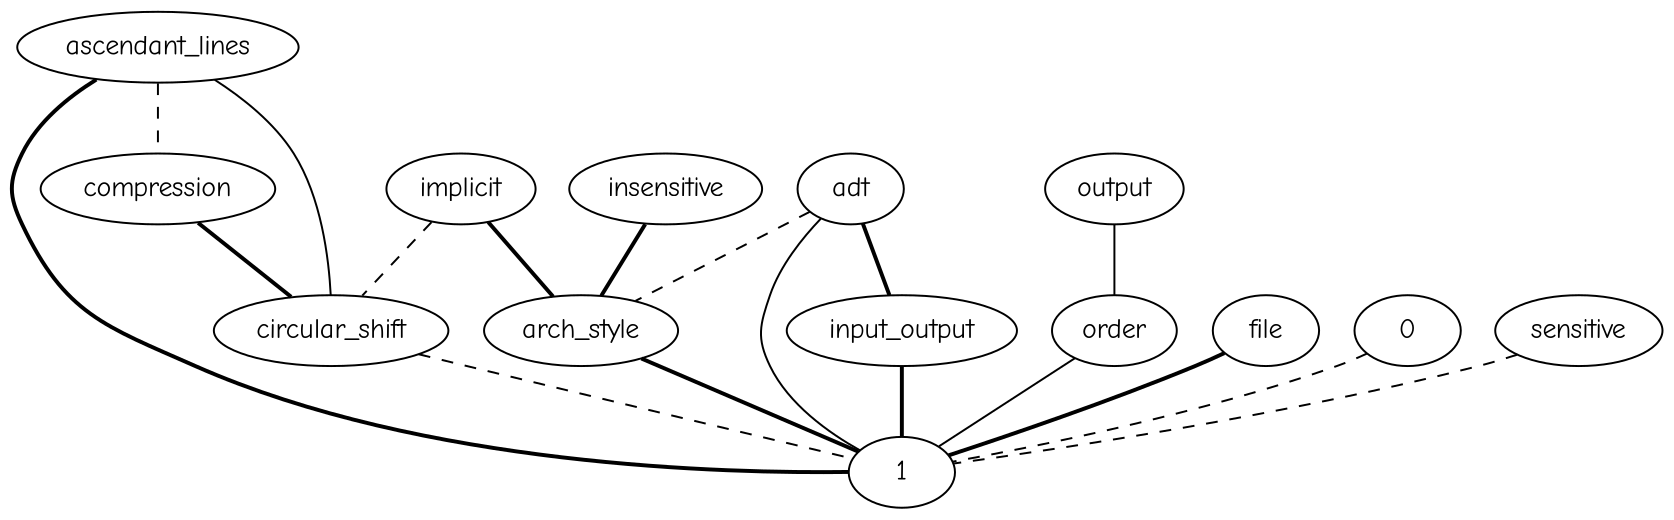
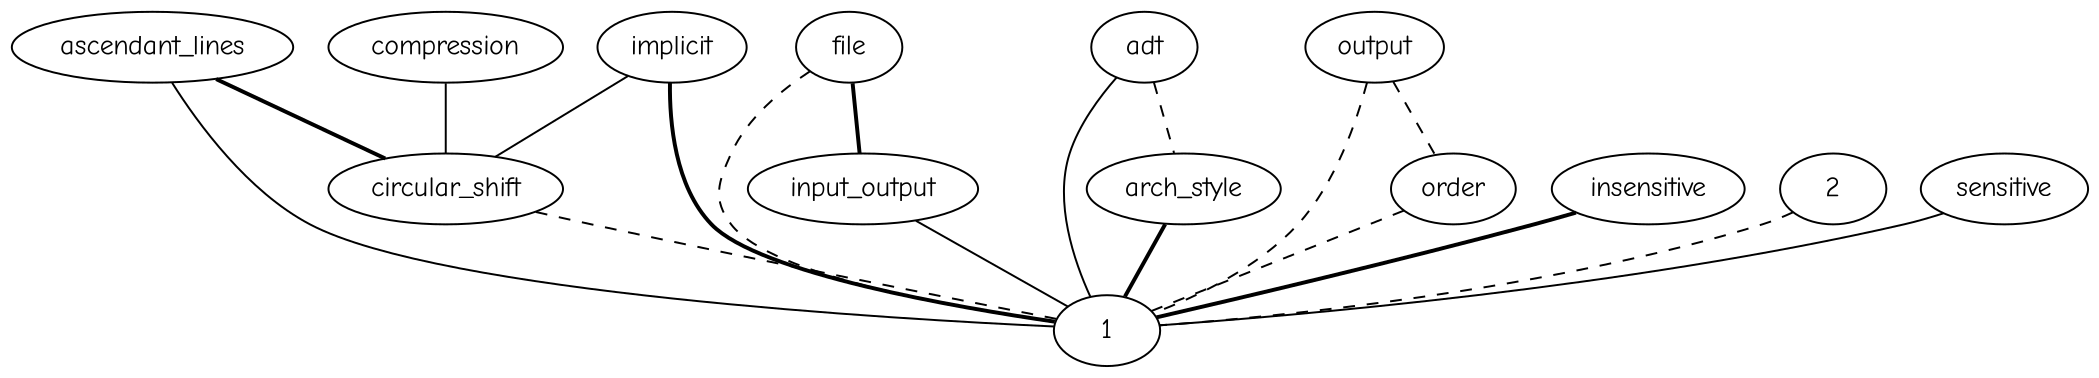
(158, 118) -> none
(303, 171) -> (301, 119)
none -> (1294, 229)
(397, 259) -> (562, 116)
(521, 259) -> (713, 226)
(876, 259) -> (856, 118)
(245, 260) -> (446, 118)
(623, 260) -> (1367, 267)
(1114, 260) -> (1414, 118)
(1408, 331) -> (1833, 189)
(902, 402) -> (992, 264)
(1007, 402) -> (1278, 261)
(1088, 407) -> (729, 221)
(315, 408) -> (579, 287)
(1237, 418) -> (1593, 280)
